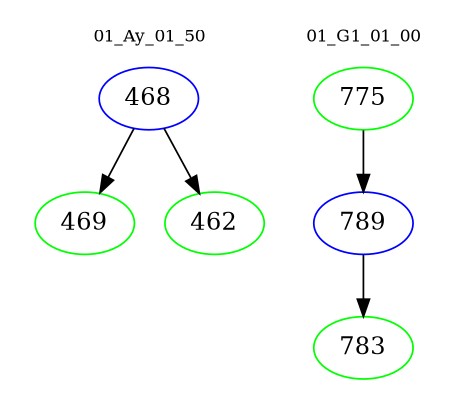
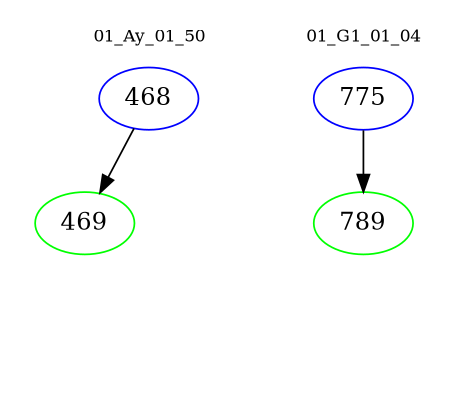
(364, 37) -> (364, 37)
(363, 99) -> (363, 99)
(215, 223) -> none
(363, 223) -> (363, 223)
(363, 348) -> none
